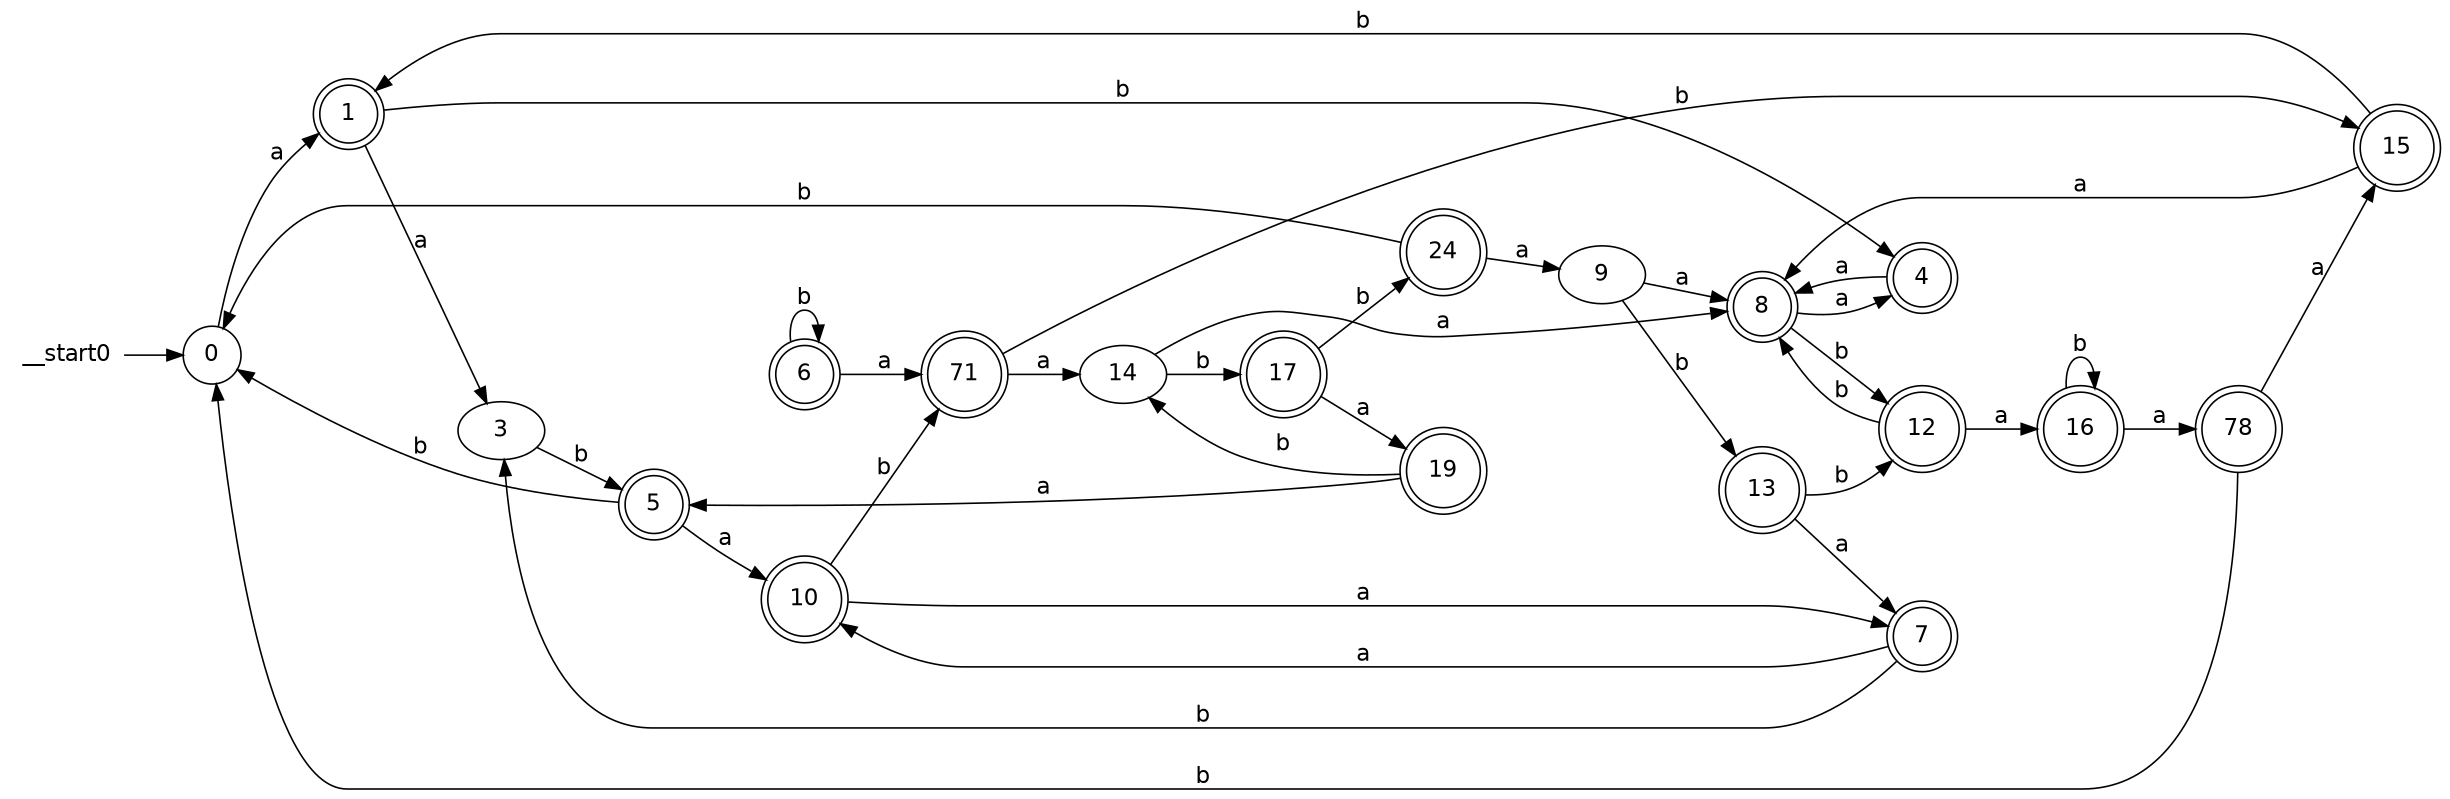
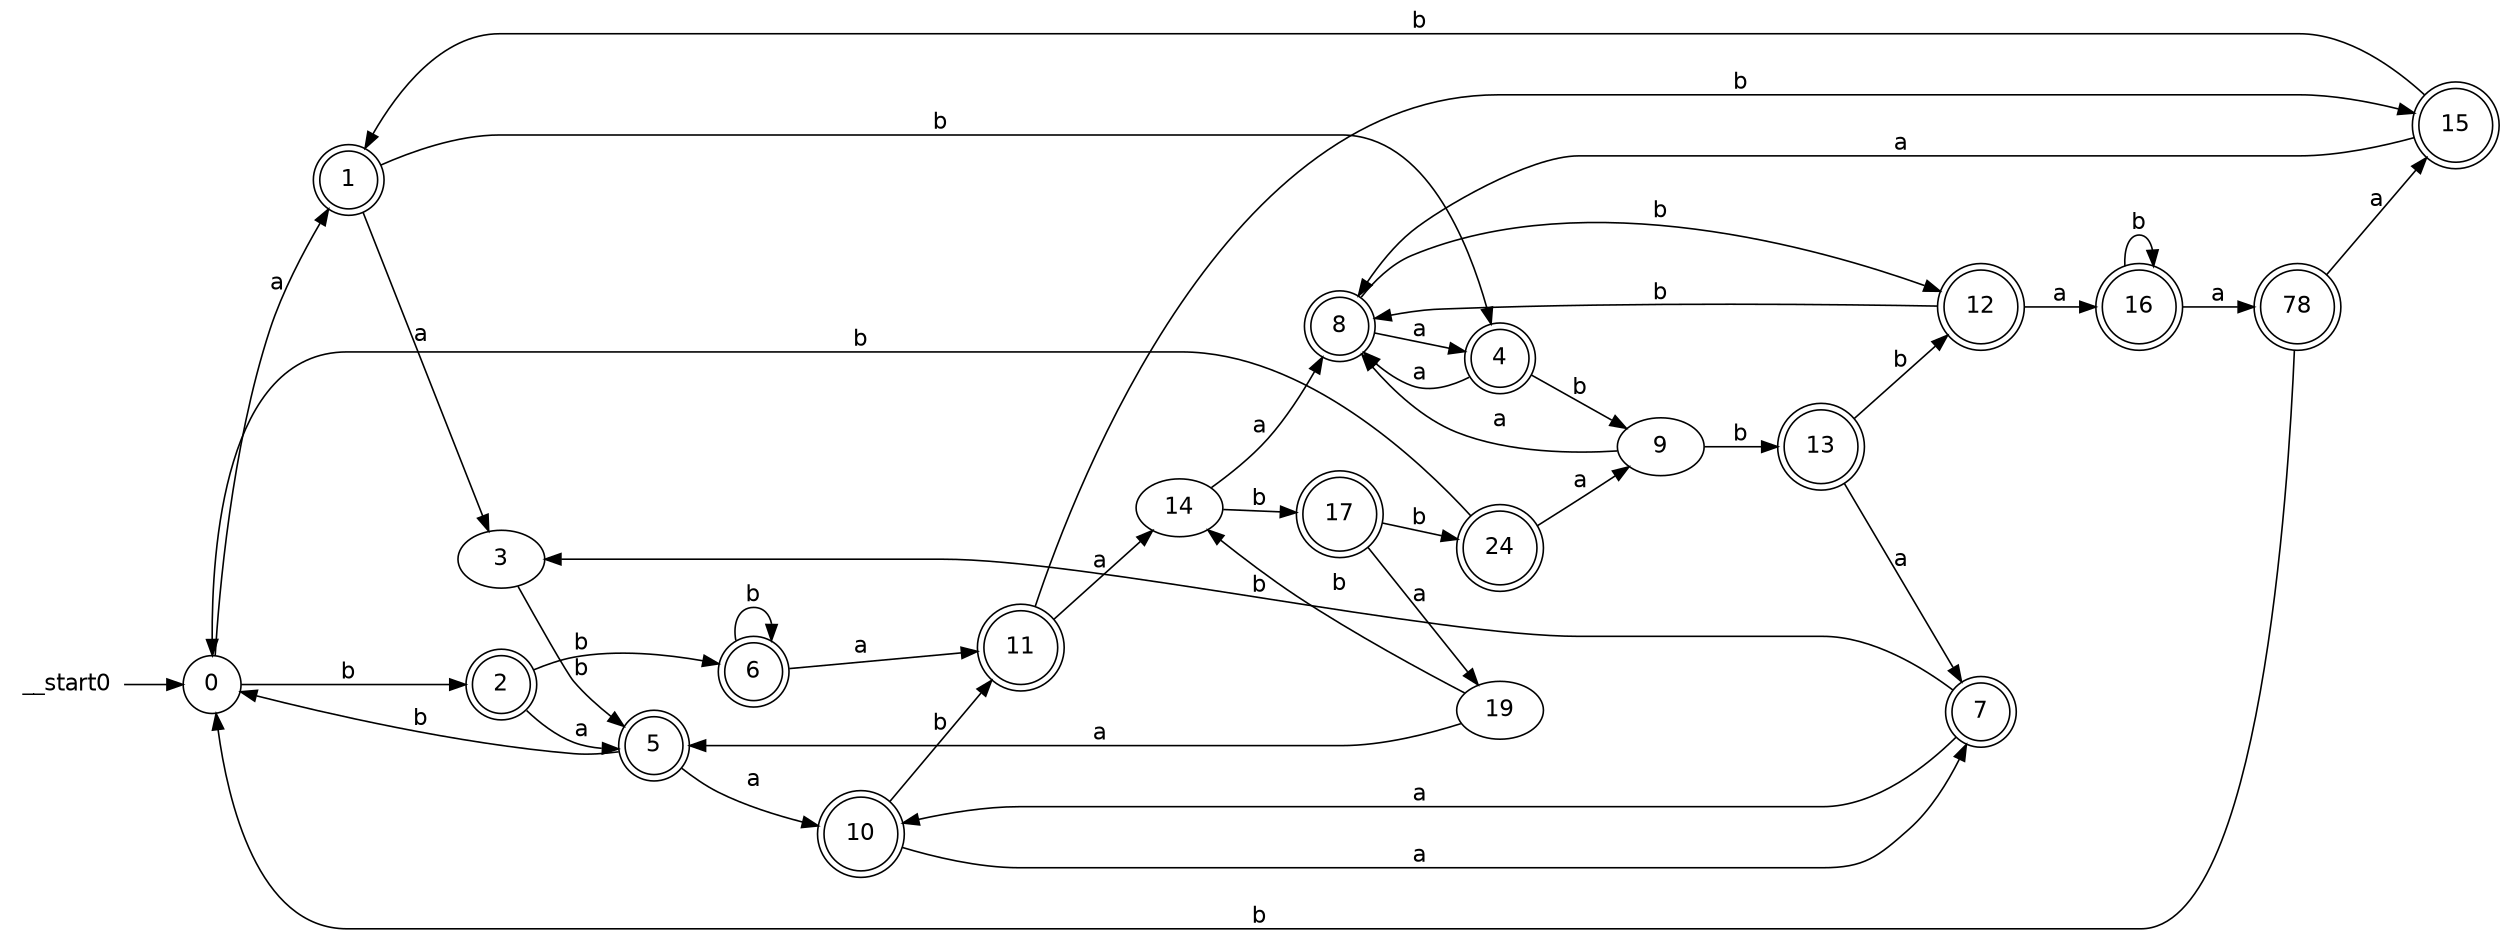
(965, 374) -> (1021, 648)
none -> (1572, 398)
(1443, 471) -> (1500, 710)
none -> (501, 685)
